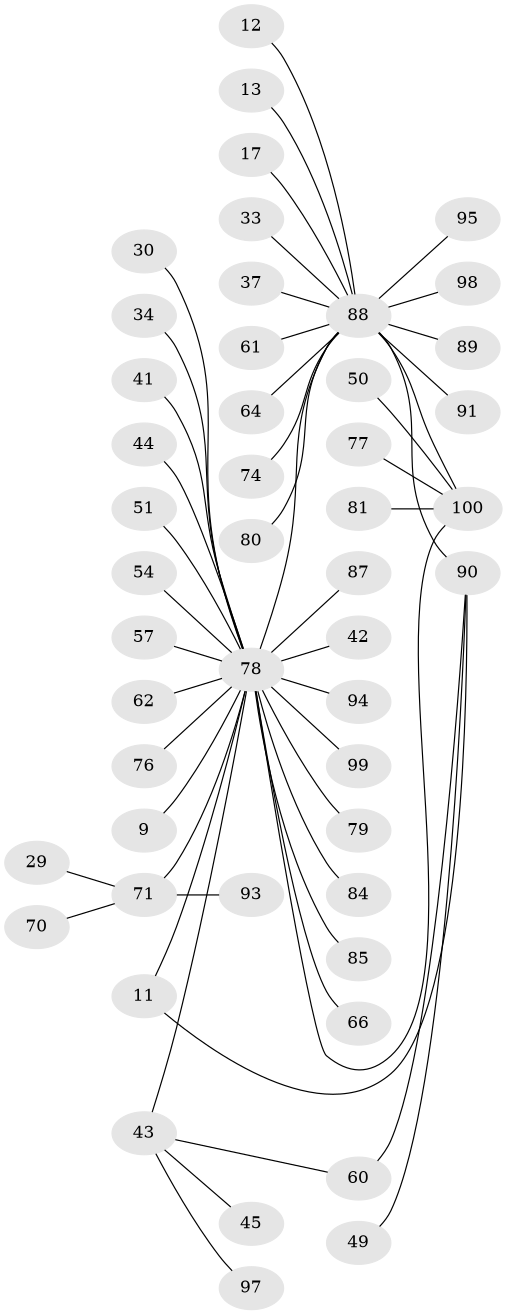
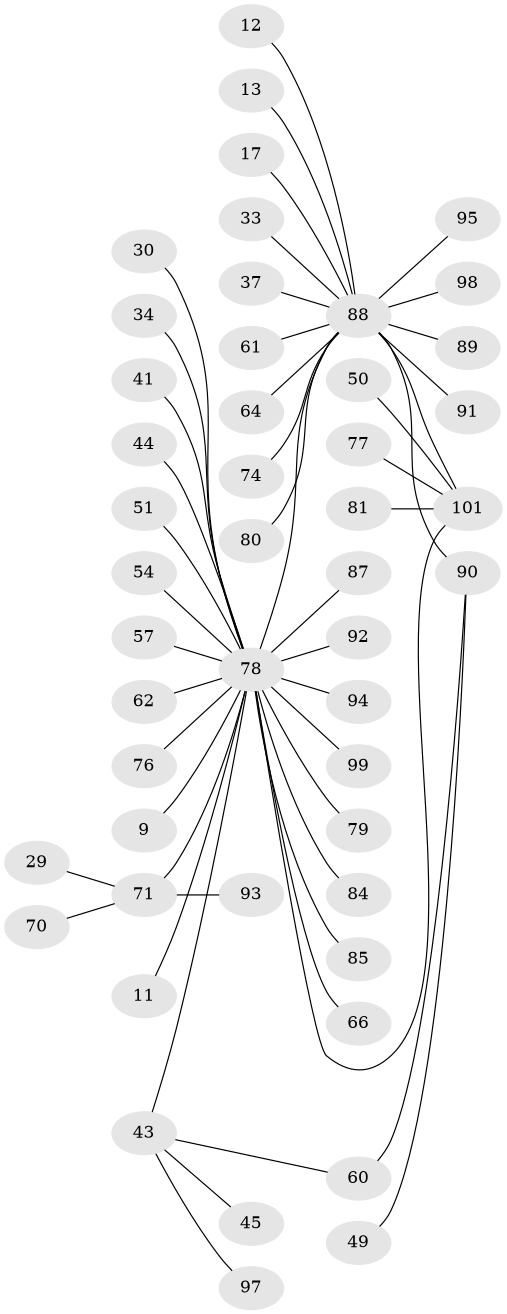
(468, 509) -> (468, 509)
(359, 638) -> (359, 638)
(406, 1052) -> none
